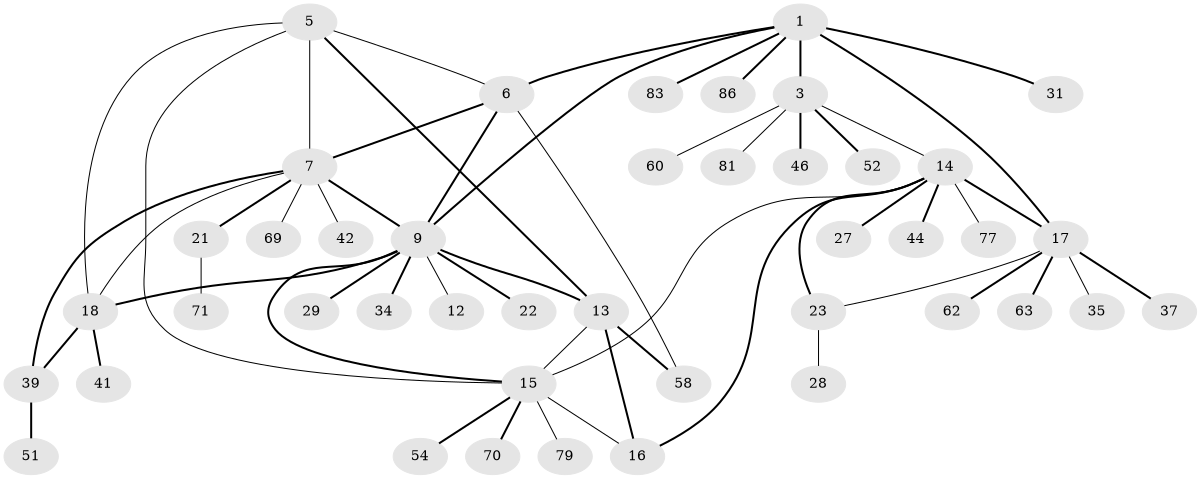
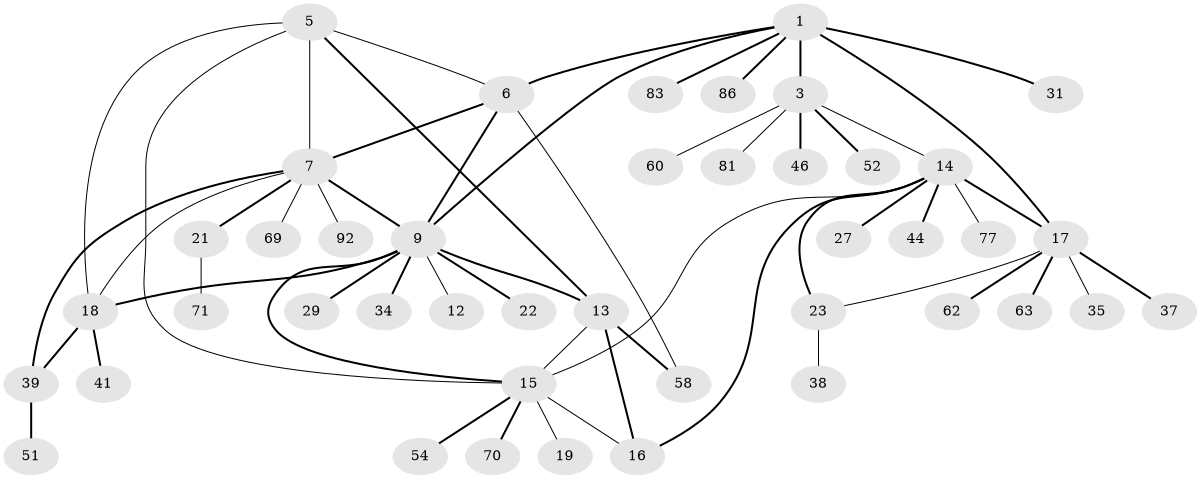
(346, 239) -> (346, 239)
(819, 384) -> (819, 384)
(565, 457) -> (565, 457)
